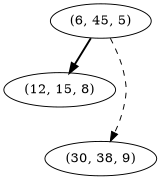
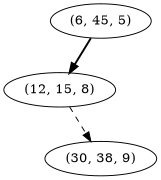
(126, 85) -> (78, 120)
